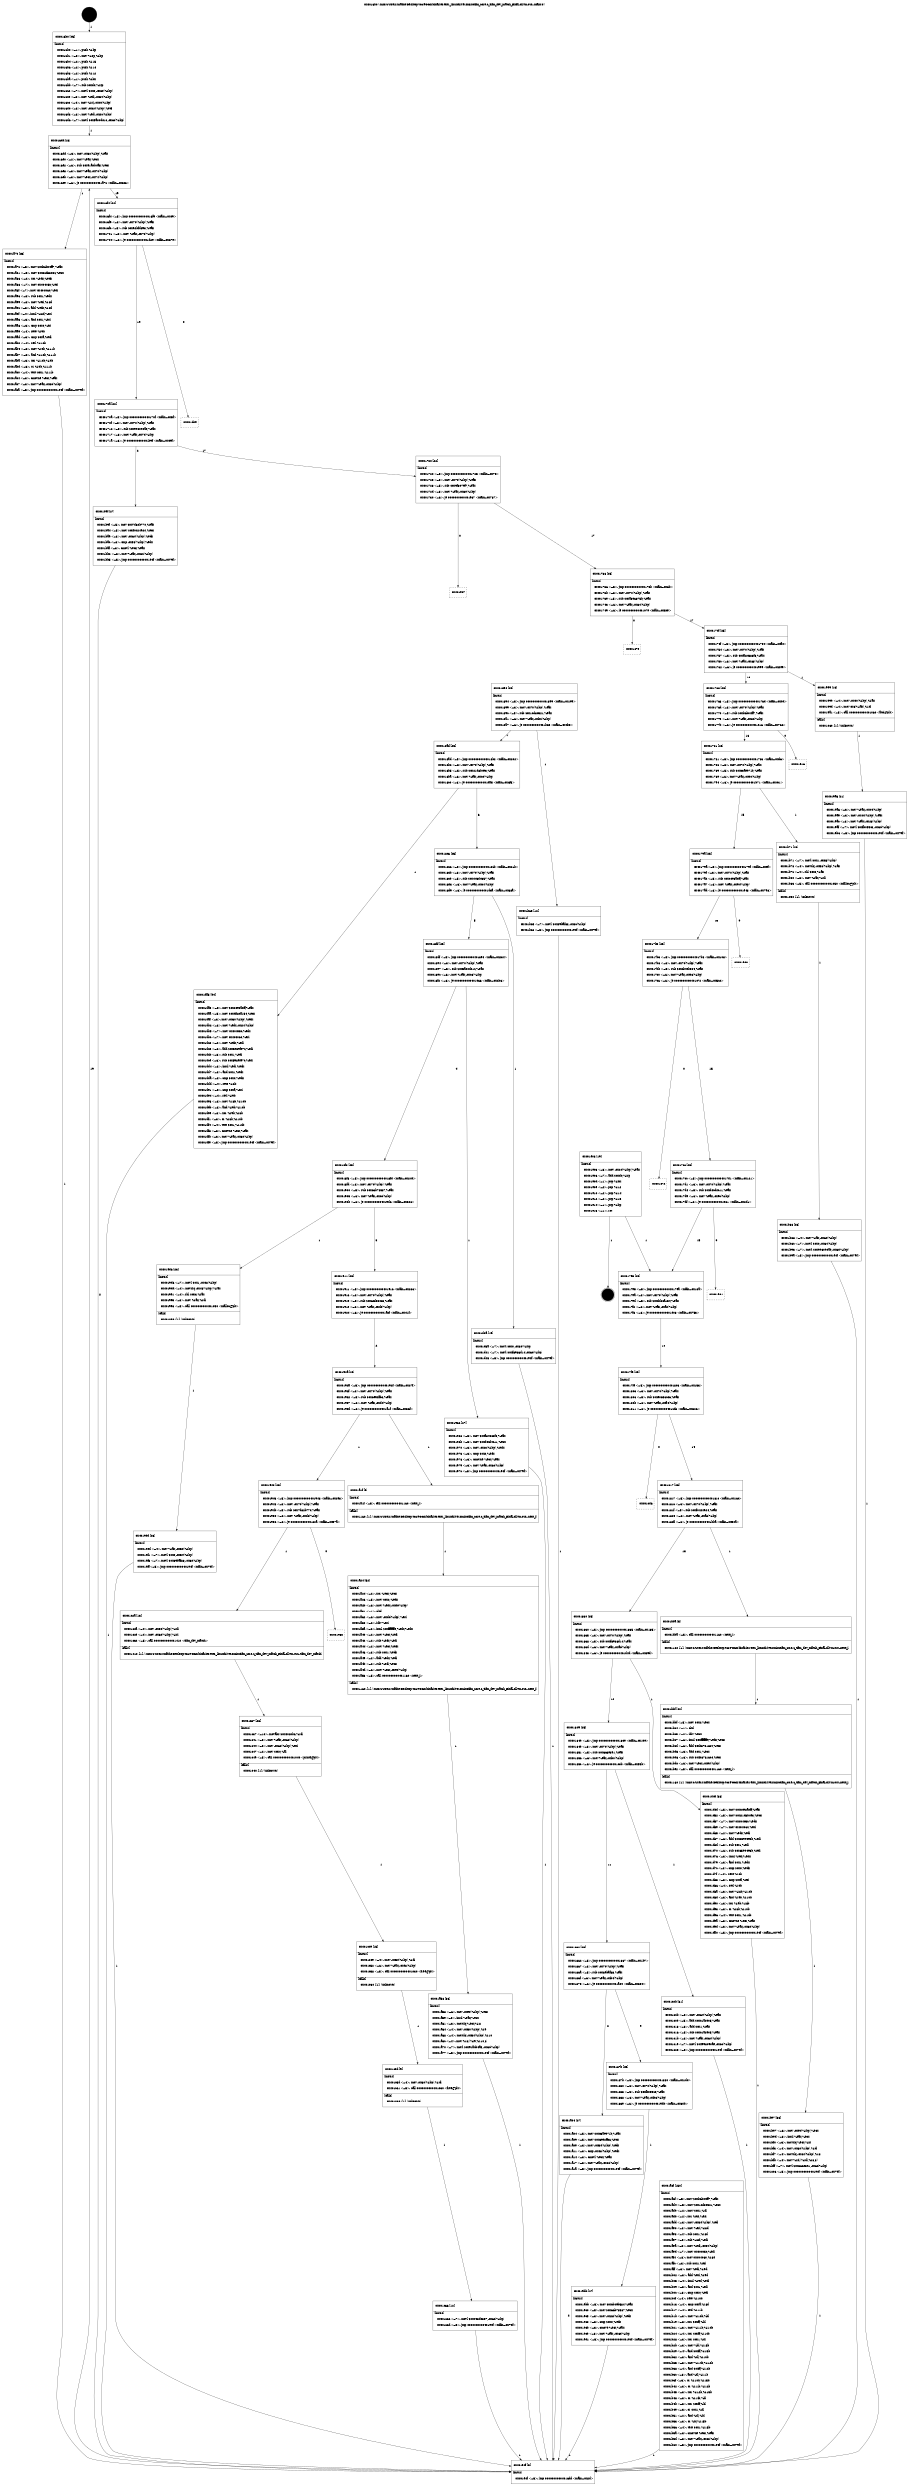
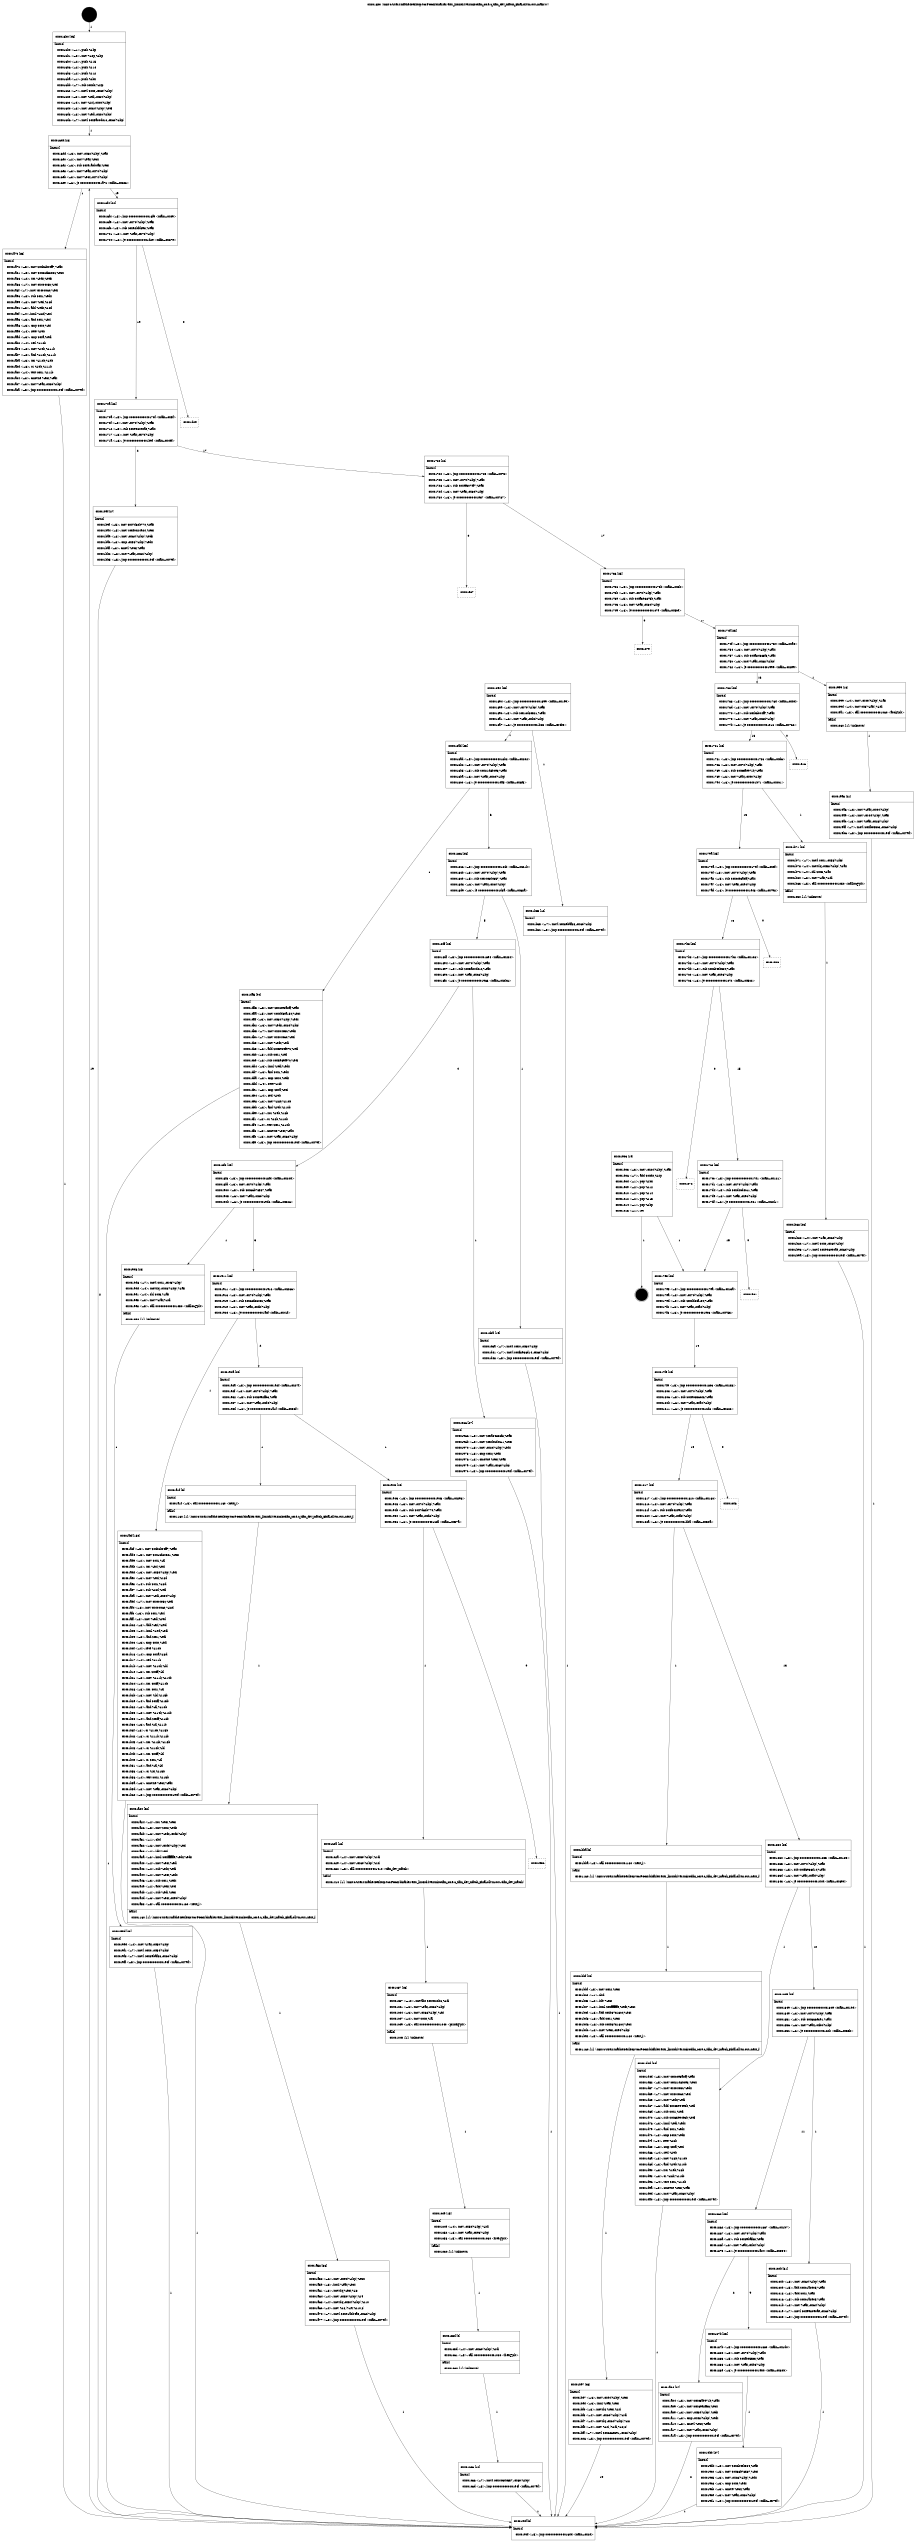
none -> (184, 1419)
(820, 2316) -> (601, 2477)
